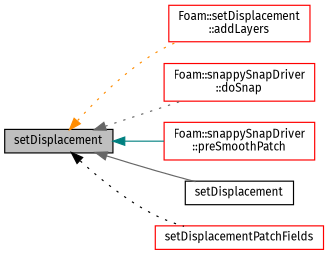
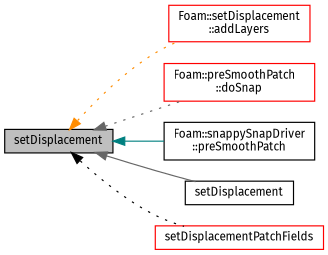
(239, 82) -> (239, 82)
(239, 141) -> (239, 141)
